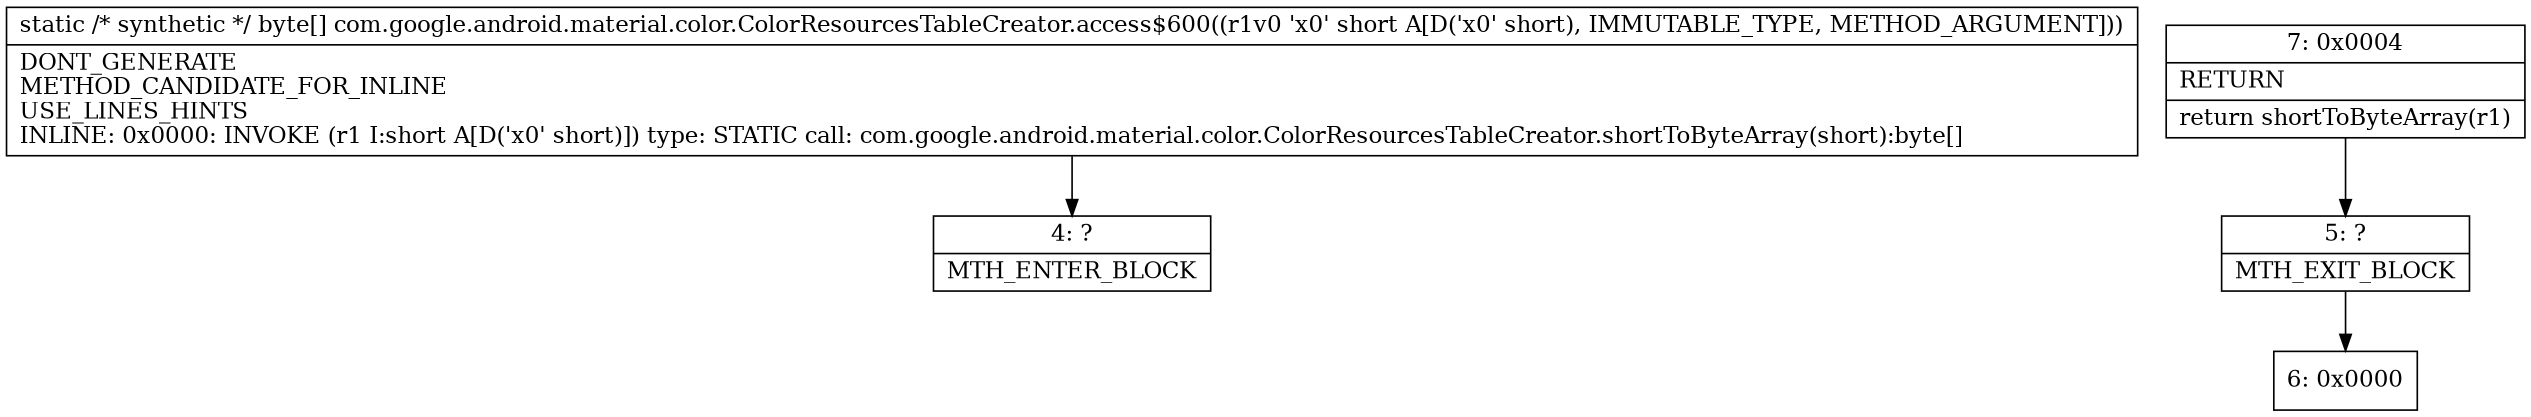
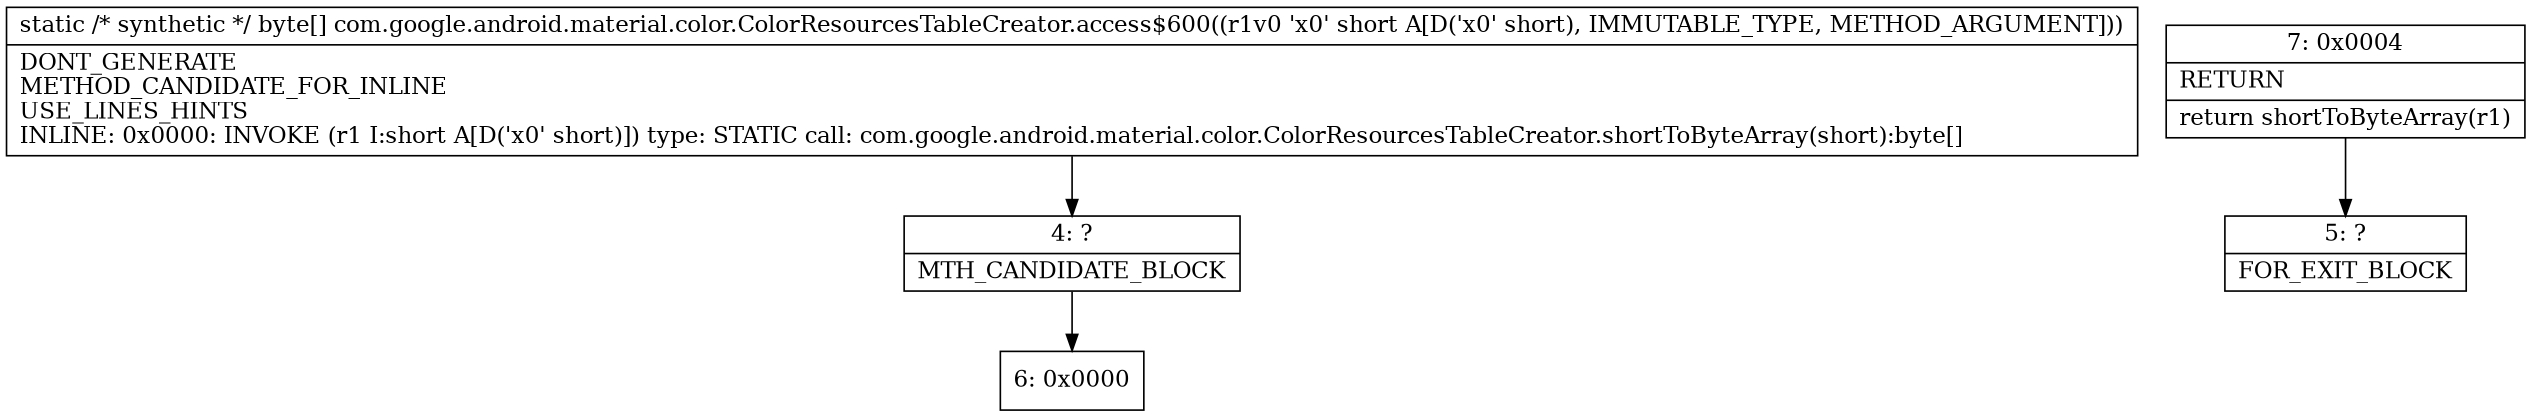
(1072, 271) -> (1072, 271)
(2346, 271) -> (2346, 271)
(2346, 313) -> (1072, 313)
